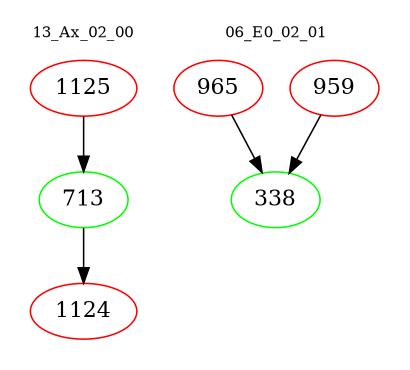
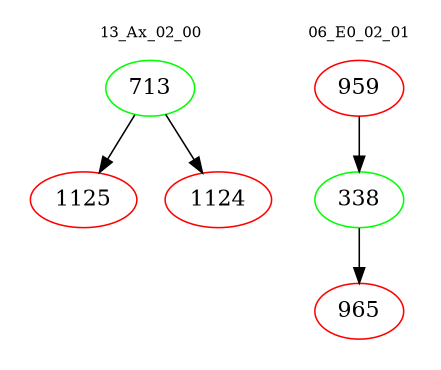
(84, 136) -> (121, 137)
(243, 137) -> (359, 248)
